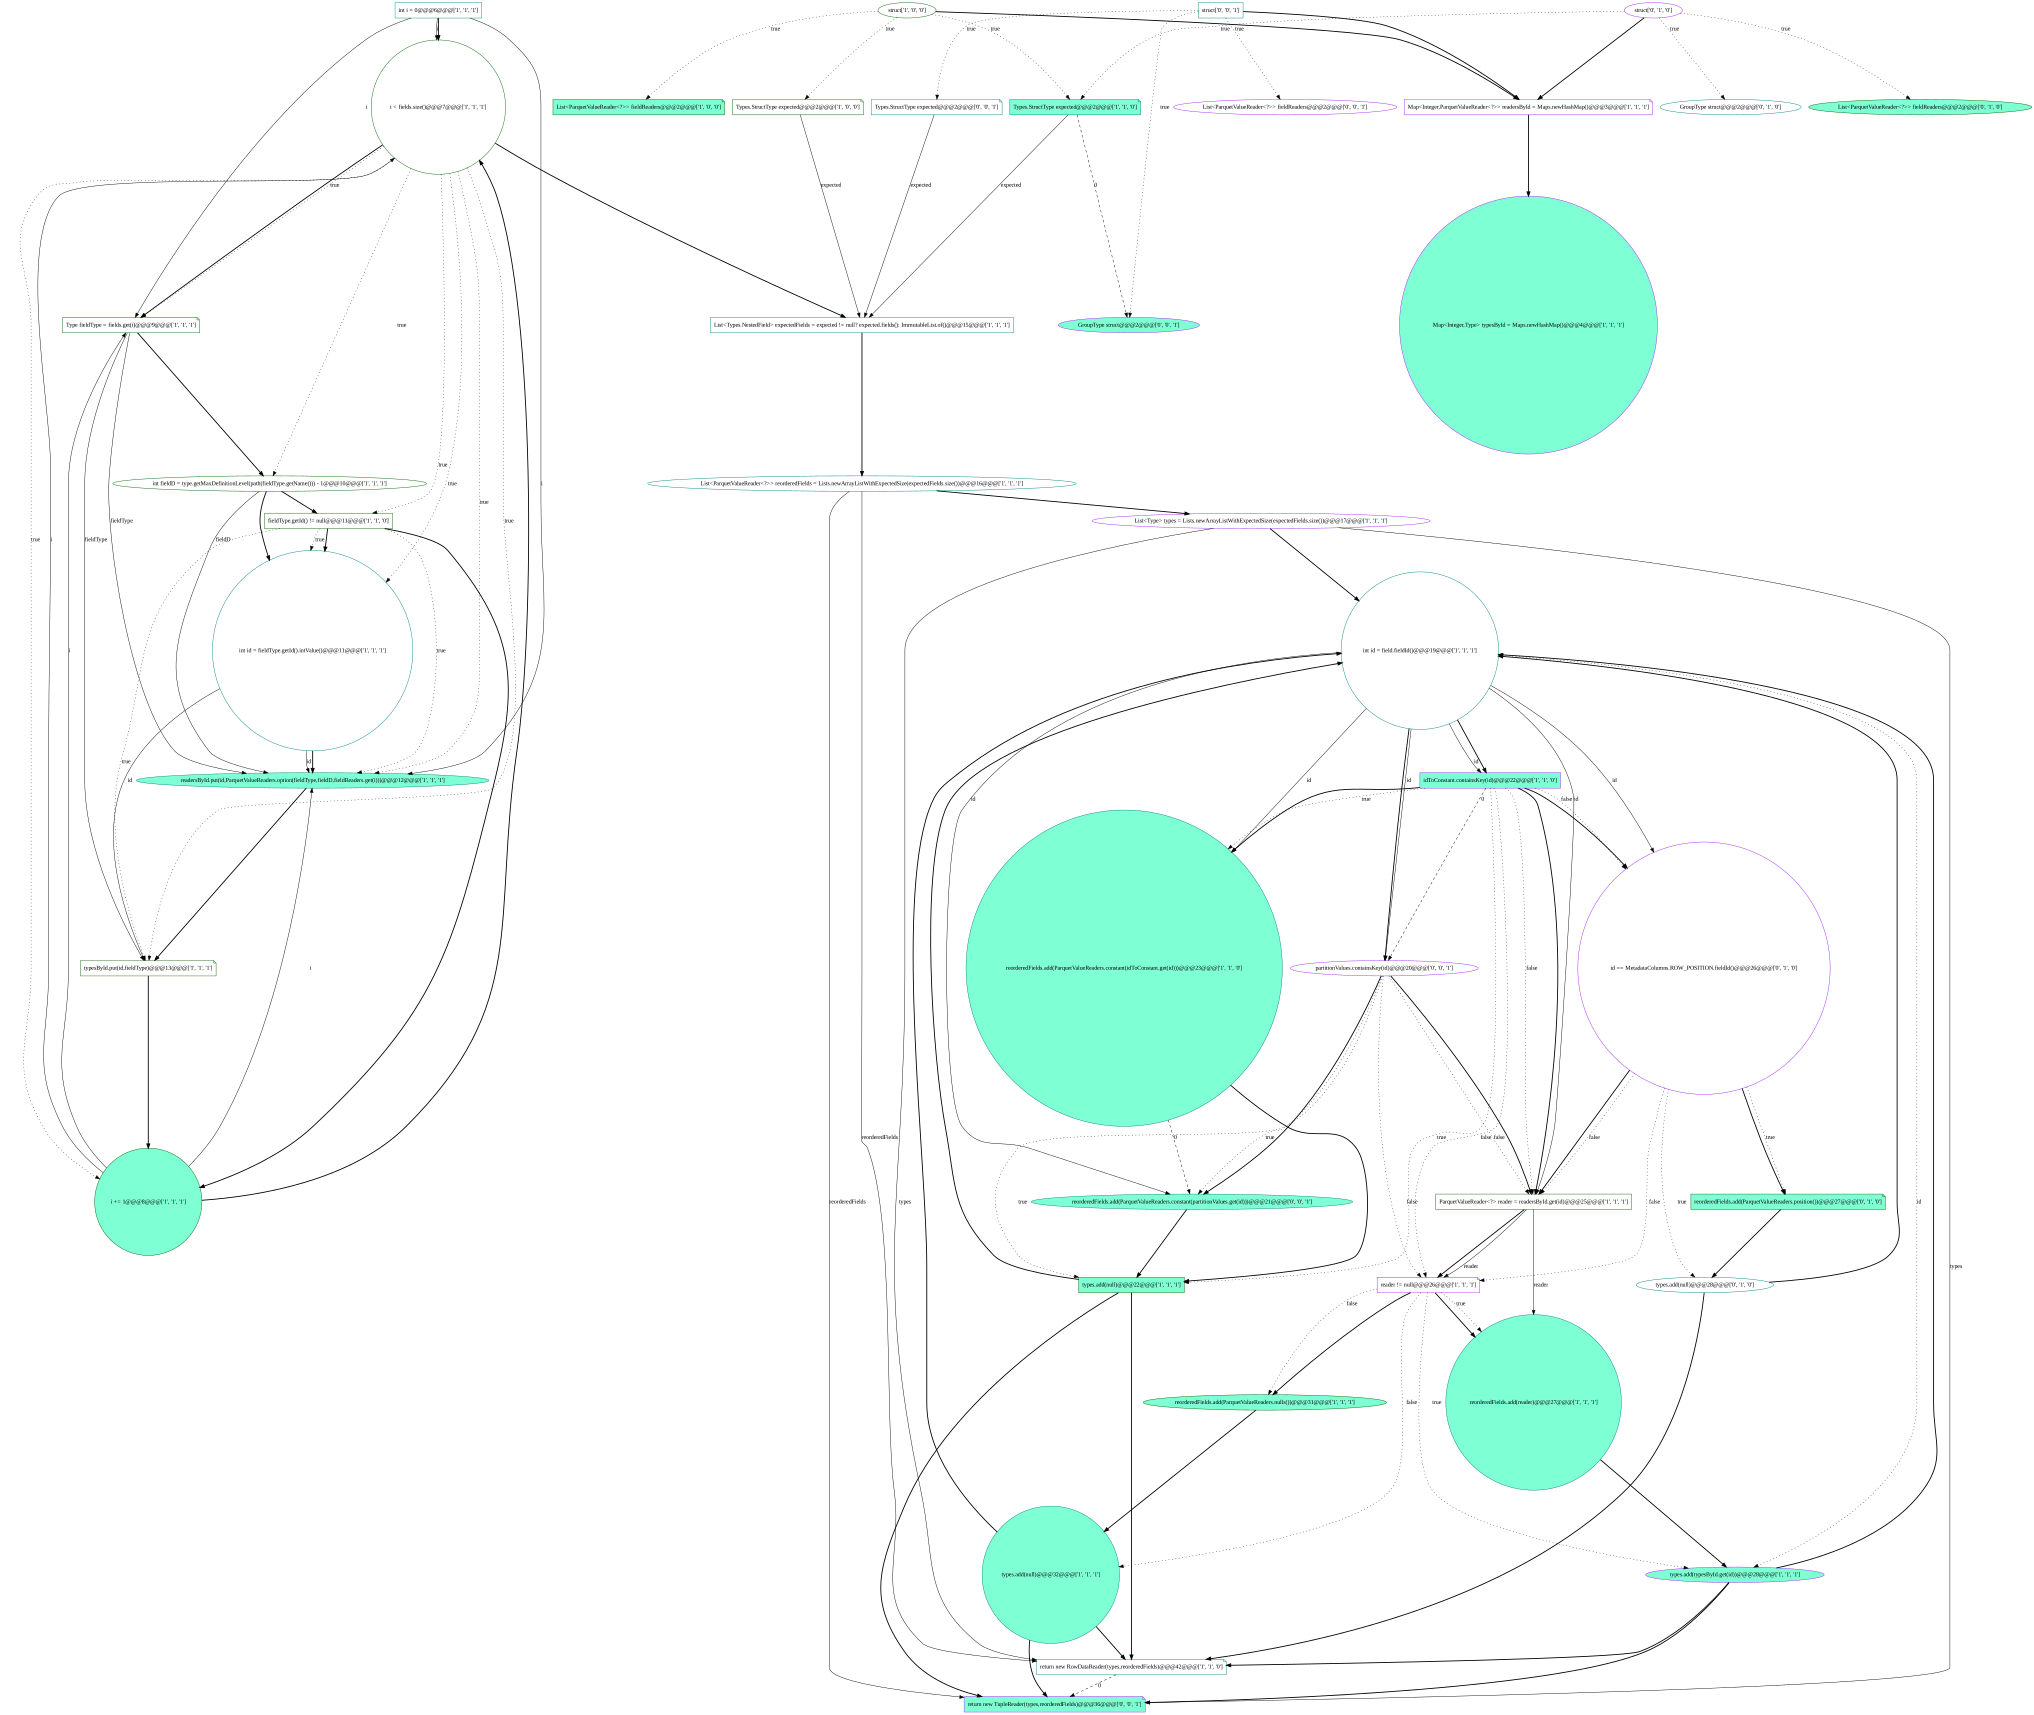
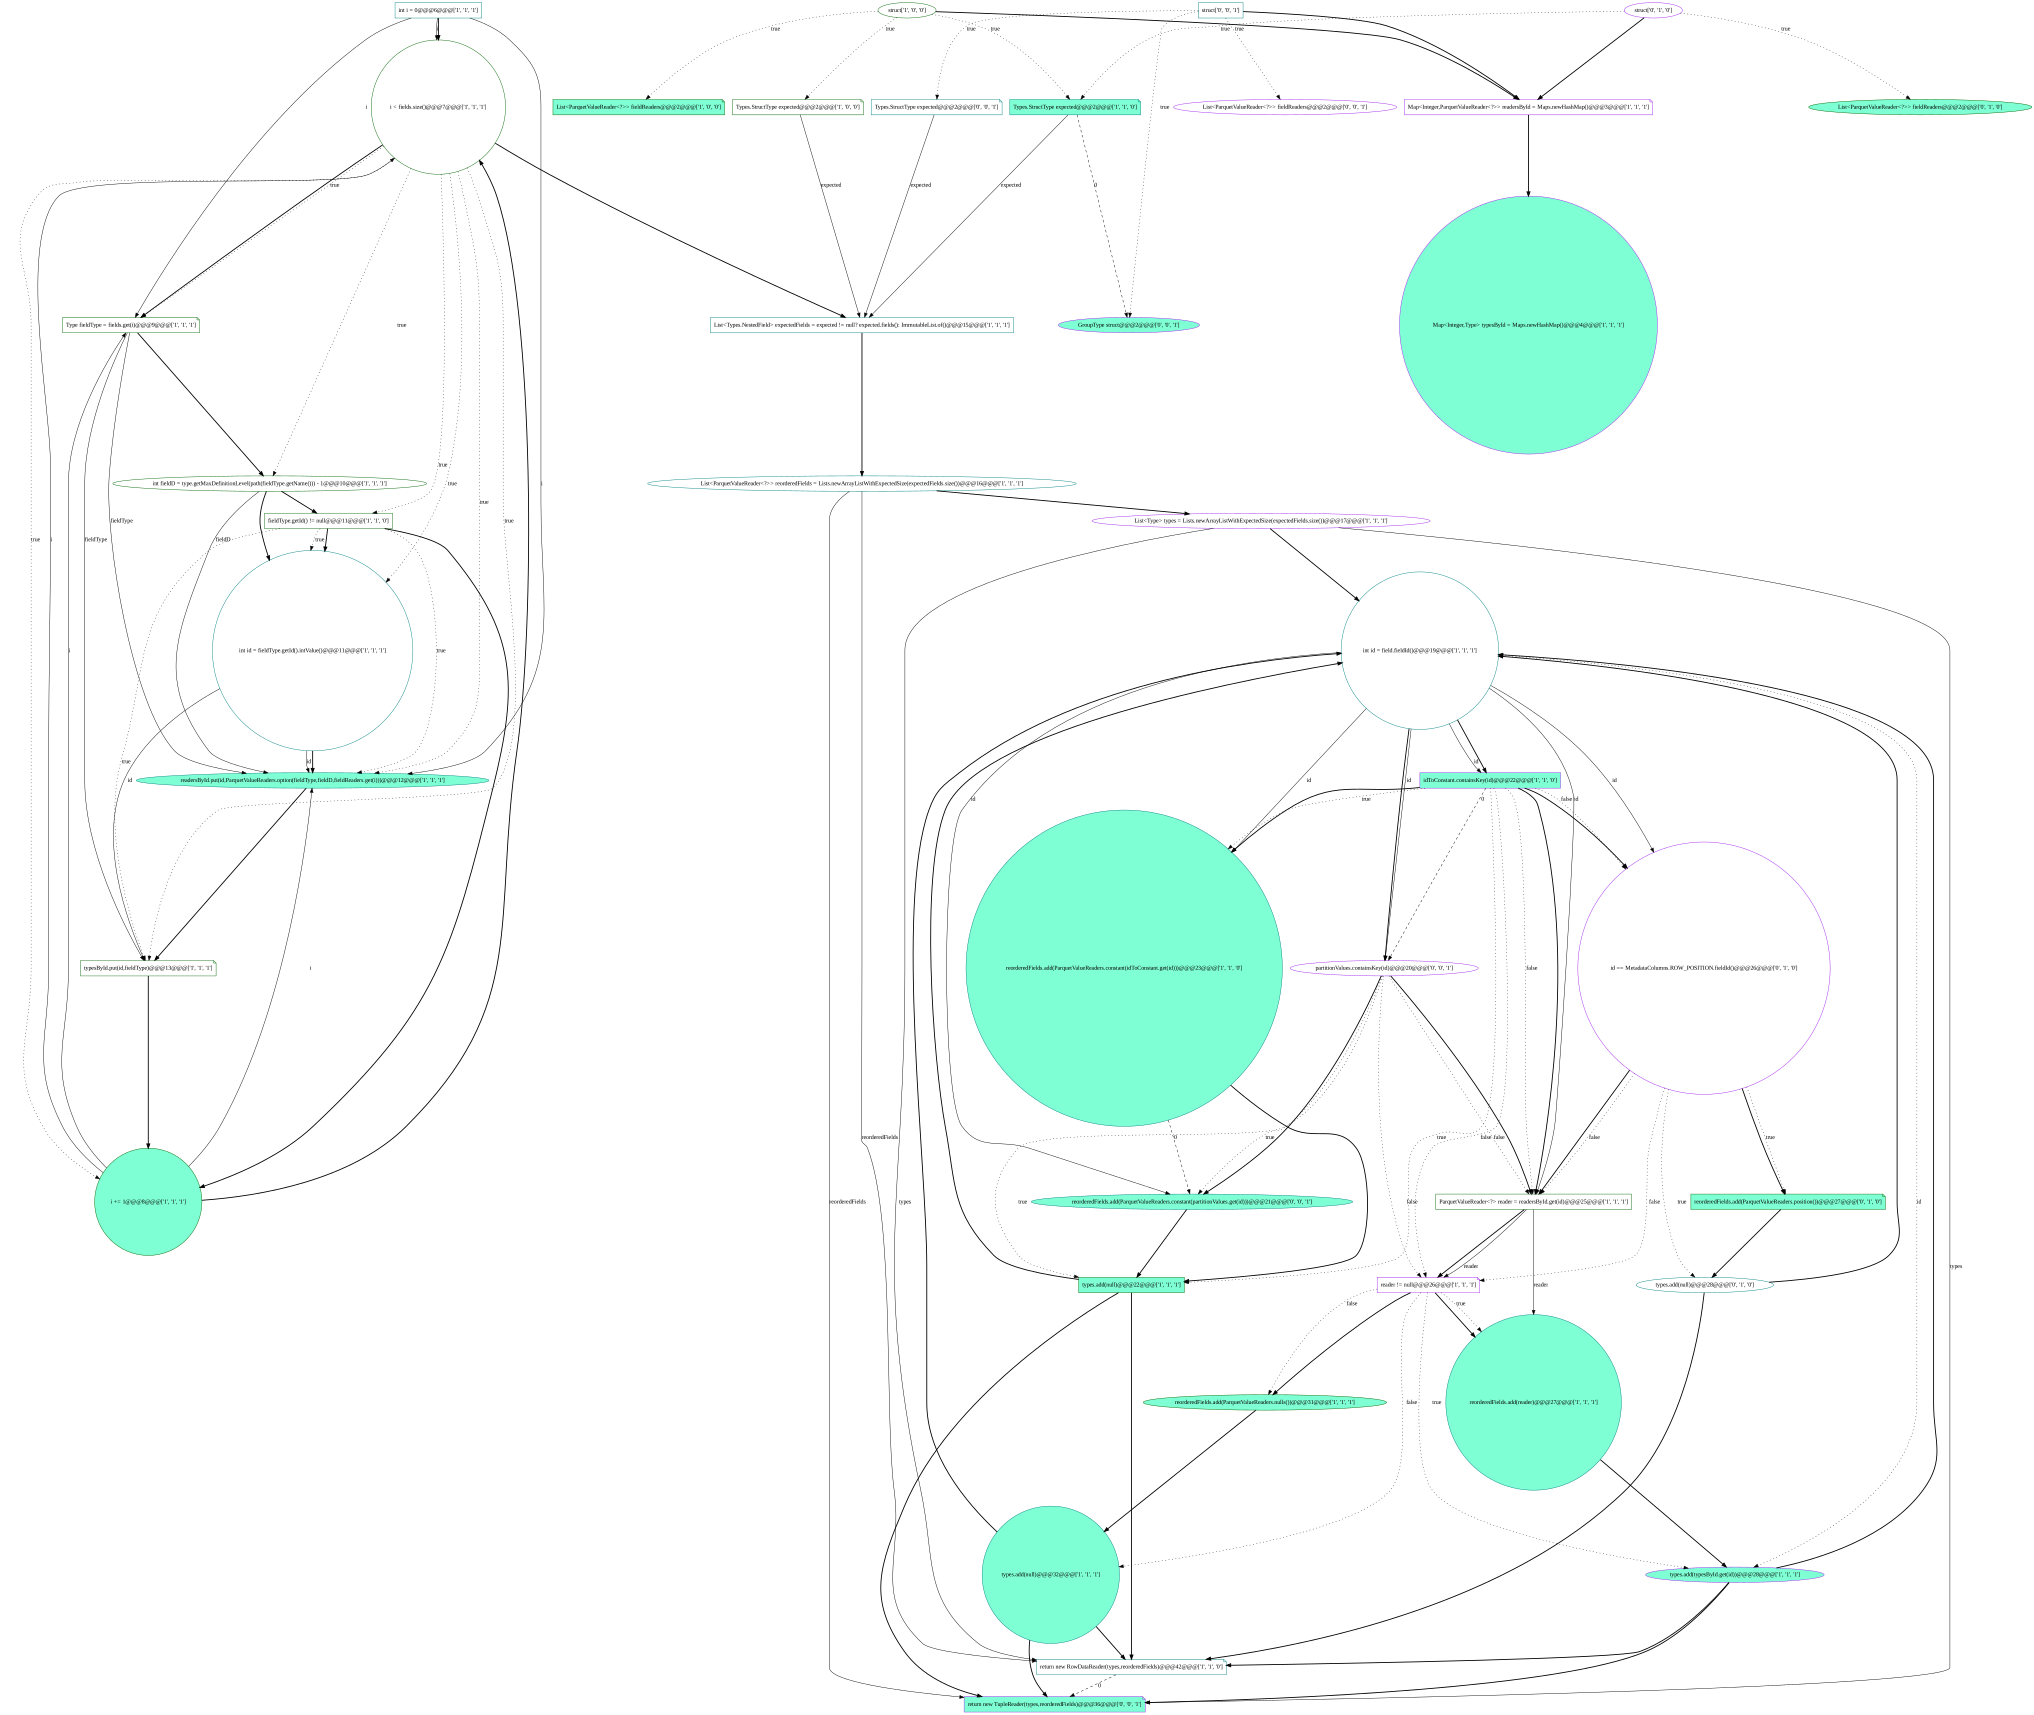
(1731, 107) -> none
